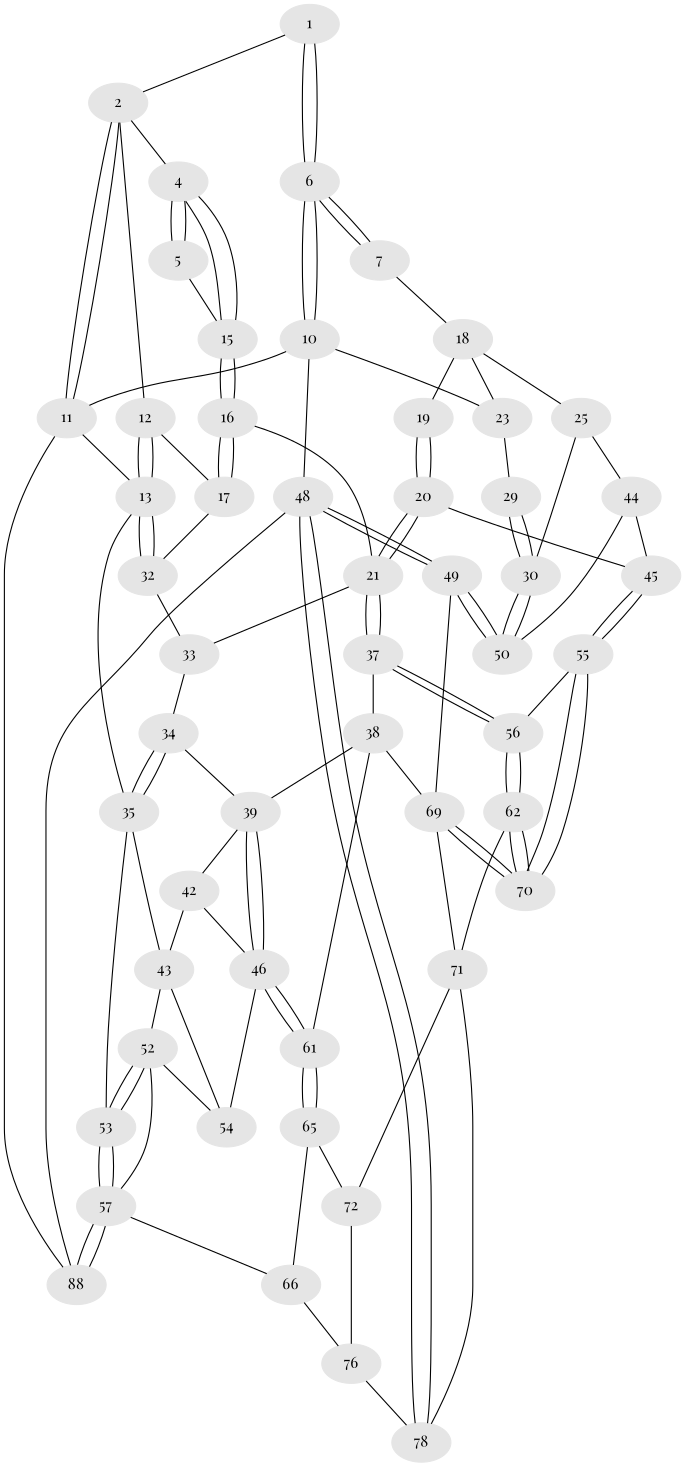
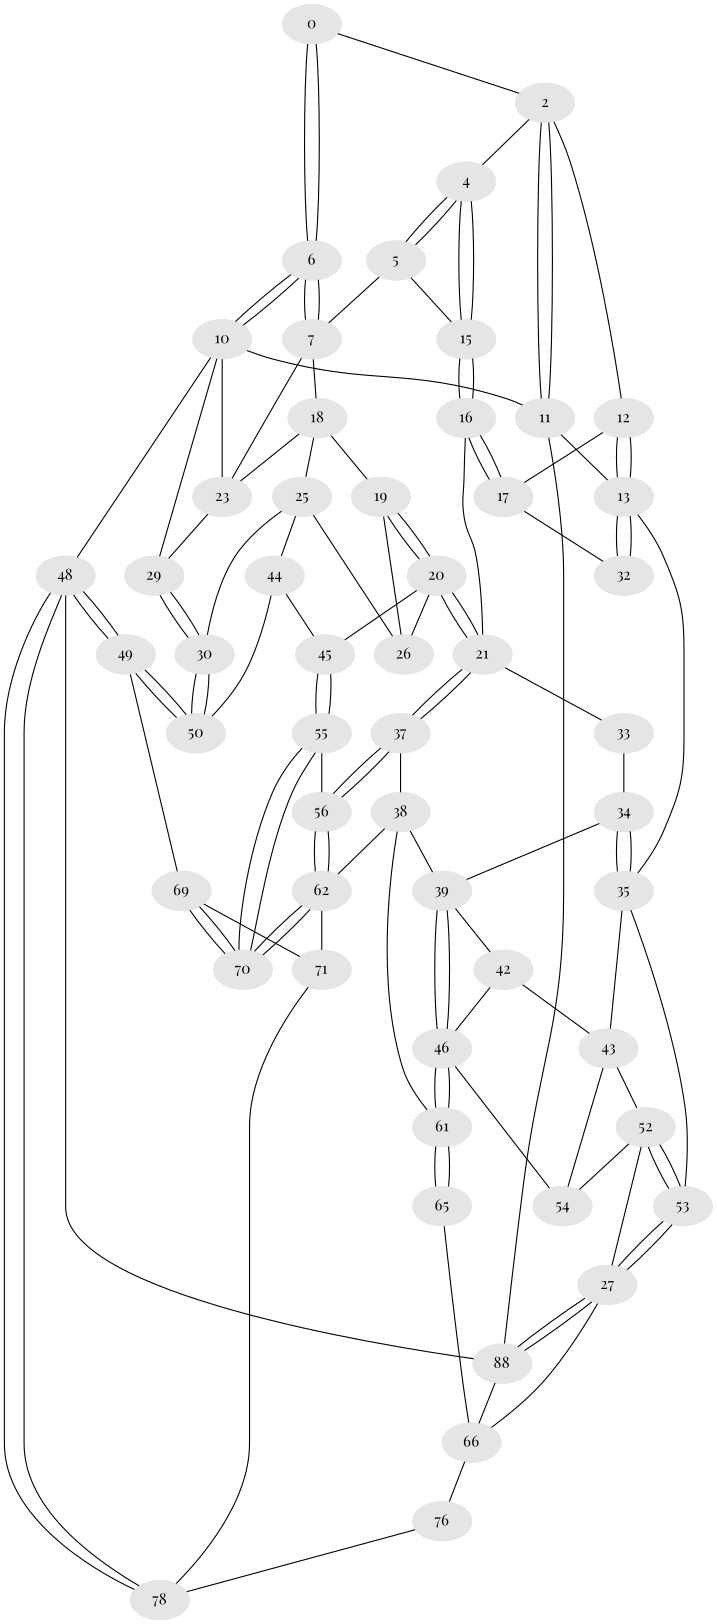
(310, 24) -> (312, 24)
none -> (354, 300)
none -> (267, 418)
none -> (188, 458)
(165, 609) -> none
none -> (404, 654)
(404, 773) -> (361, 851)
(106, 1206) -> (607, 1285)
(351, 1206) -> none
none -> (487, 1403)
